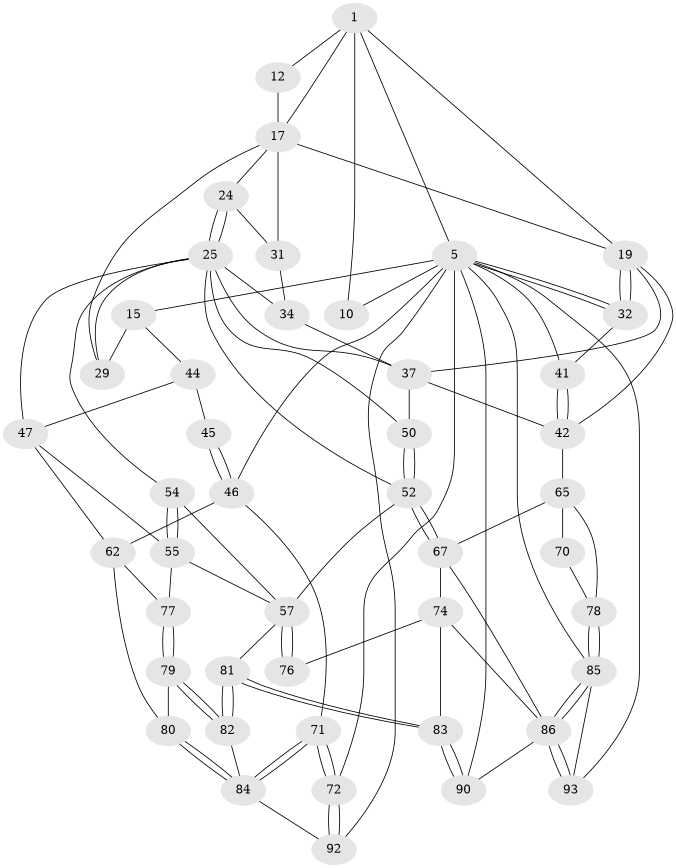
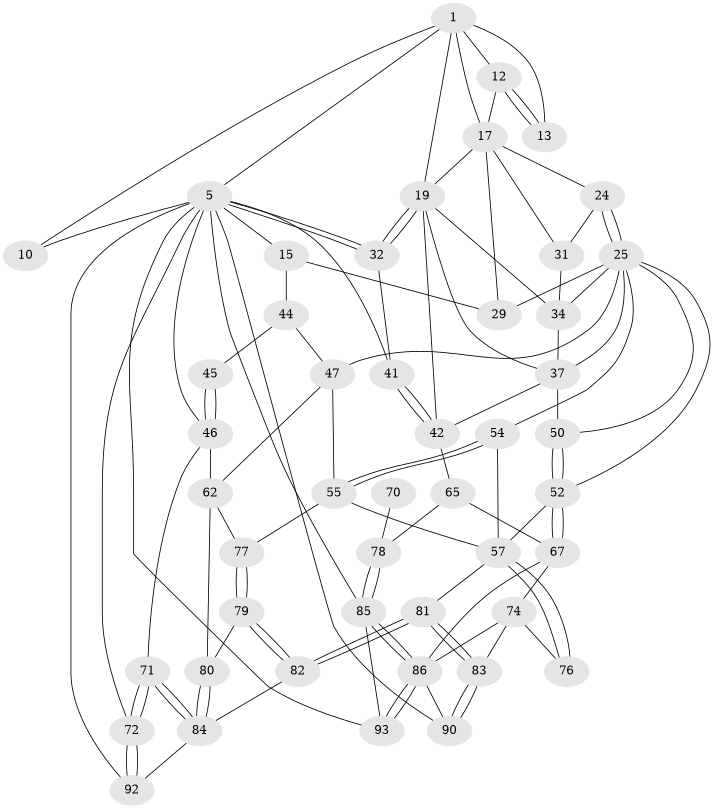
none -> (544, 137)
none -> (488, 253)
(563, 523) -> none
